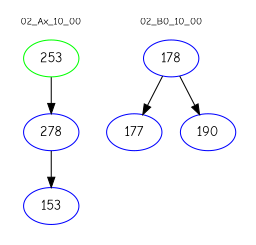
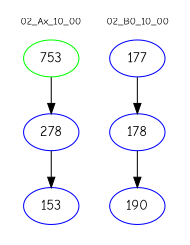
(51, 58) -> (51, 58)
(155, 91) -> (137, 90)
